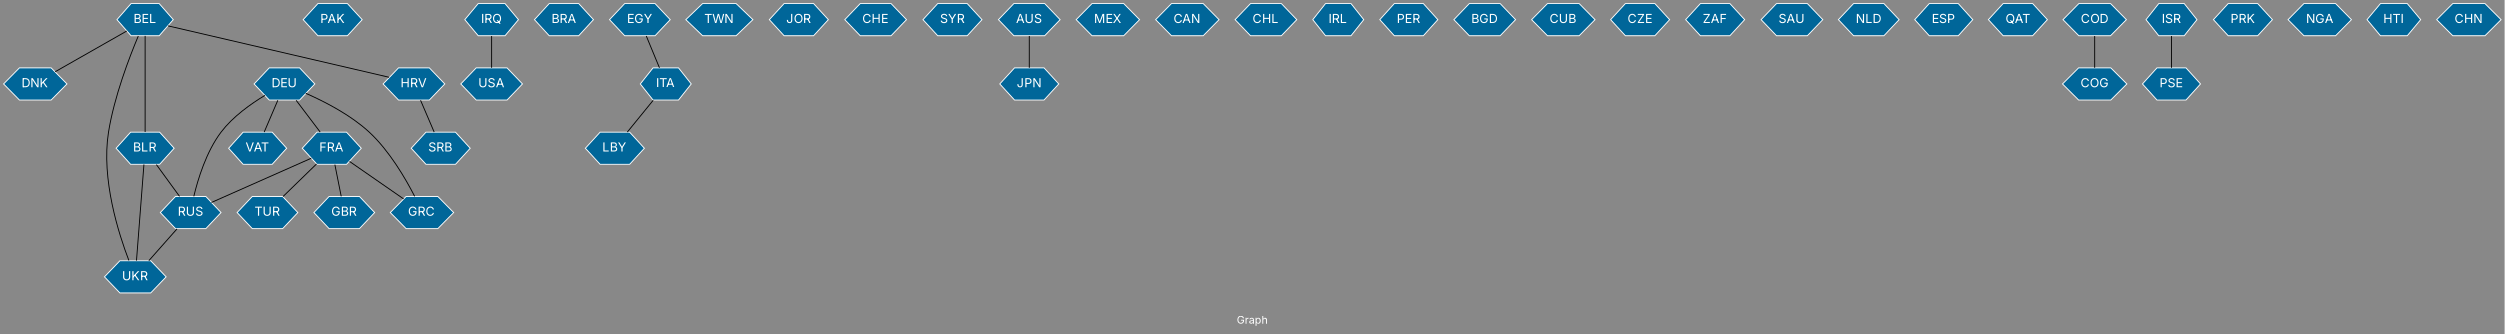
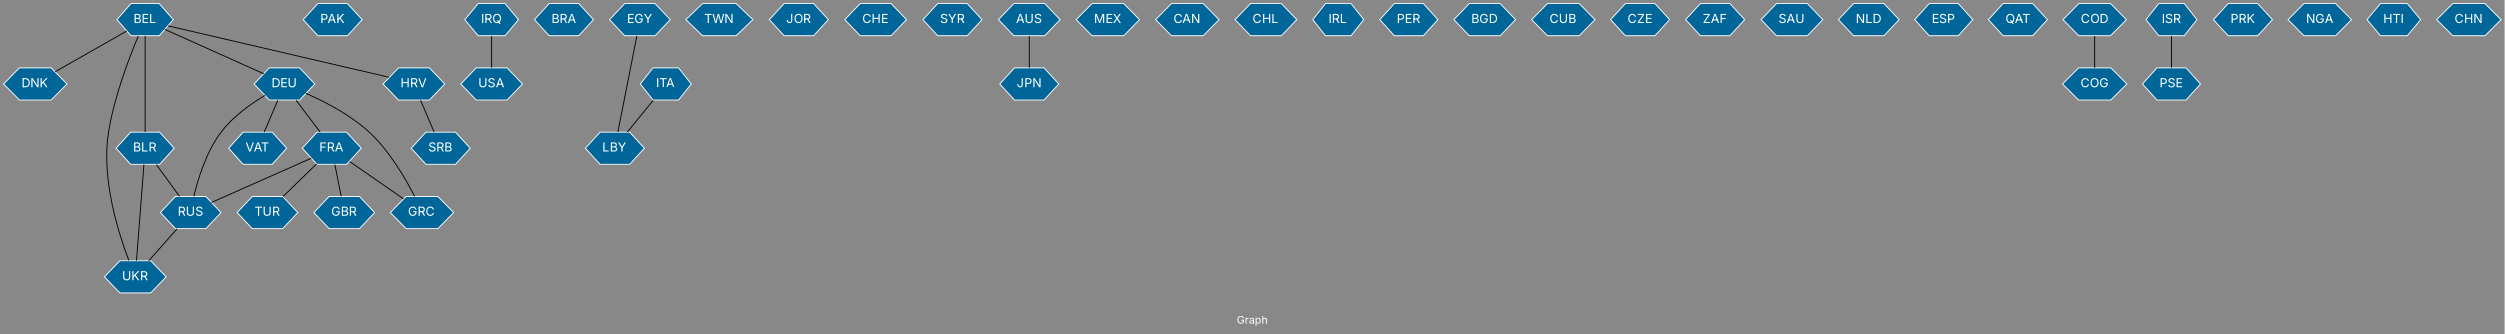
none -> (214, 52)
(653, 52) -> (627, 84)
